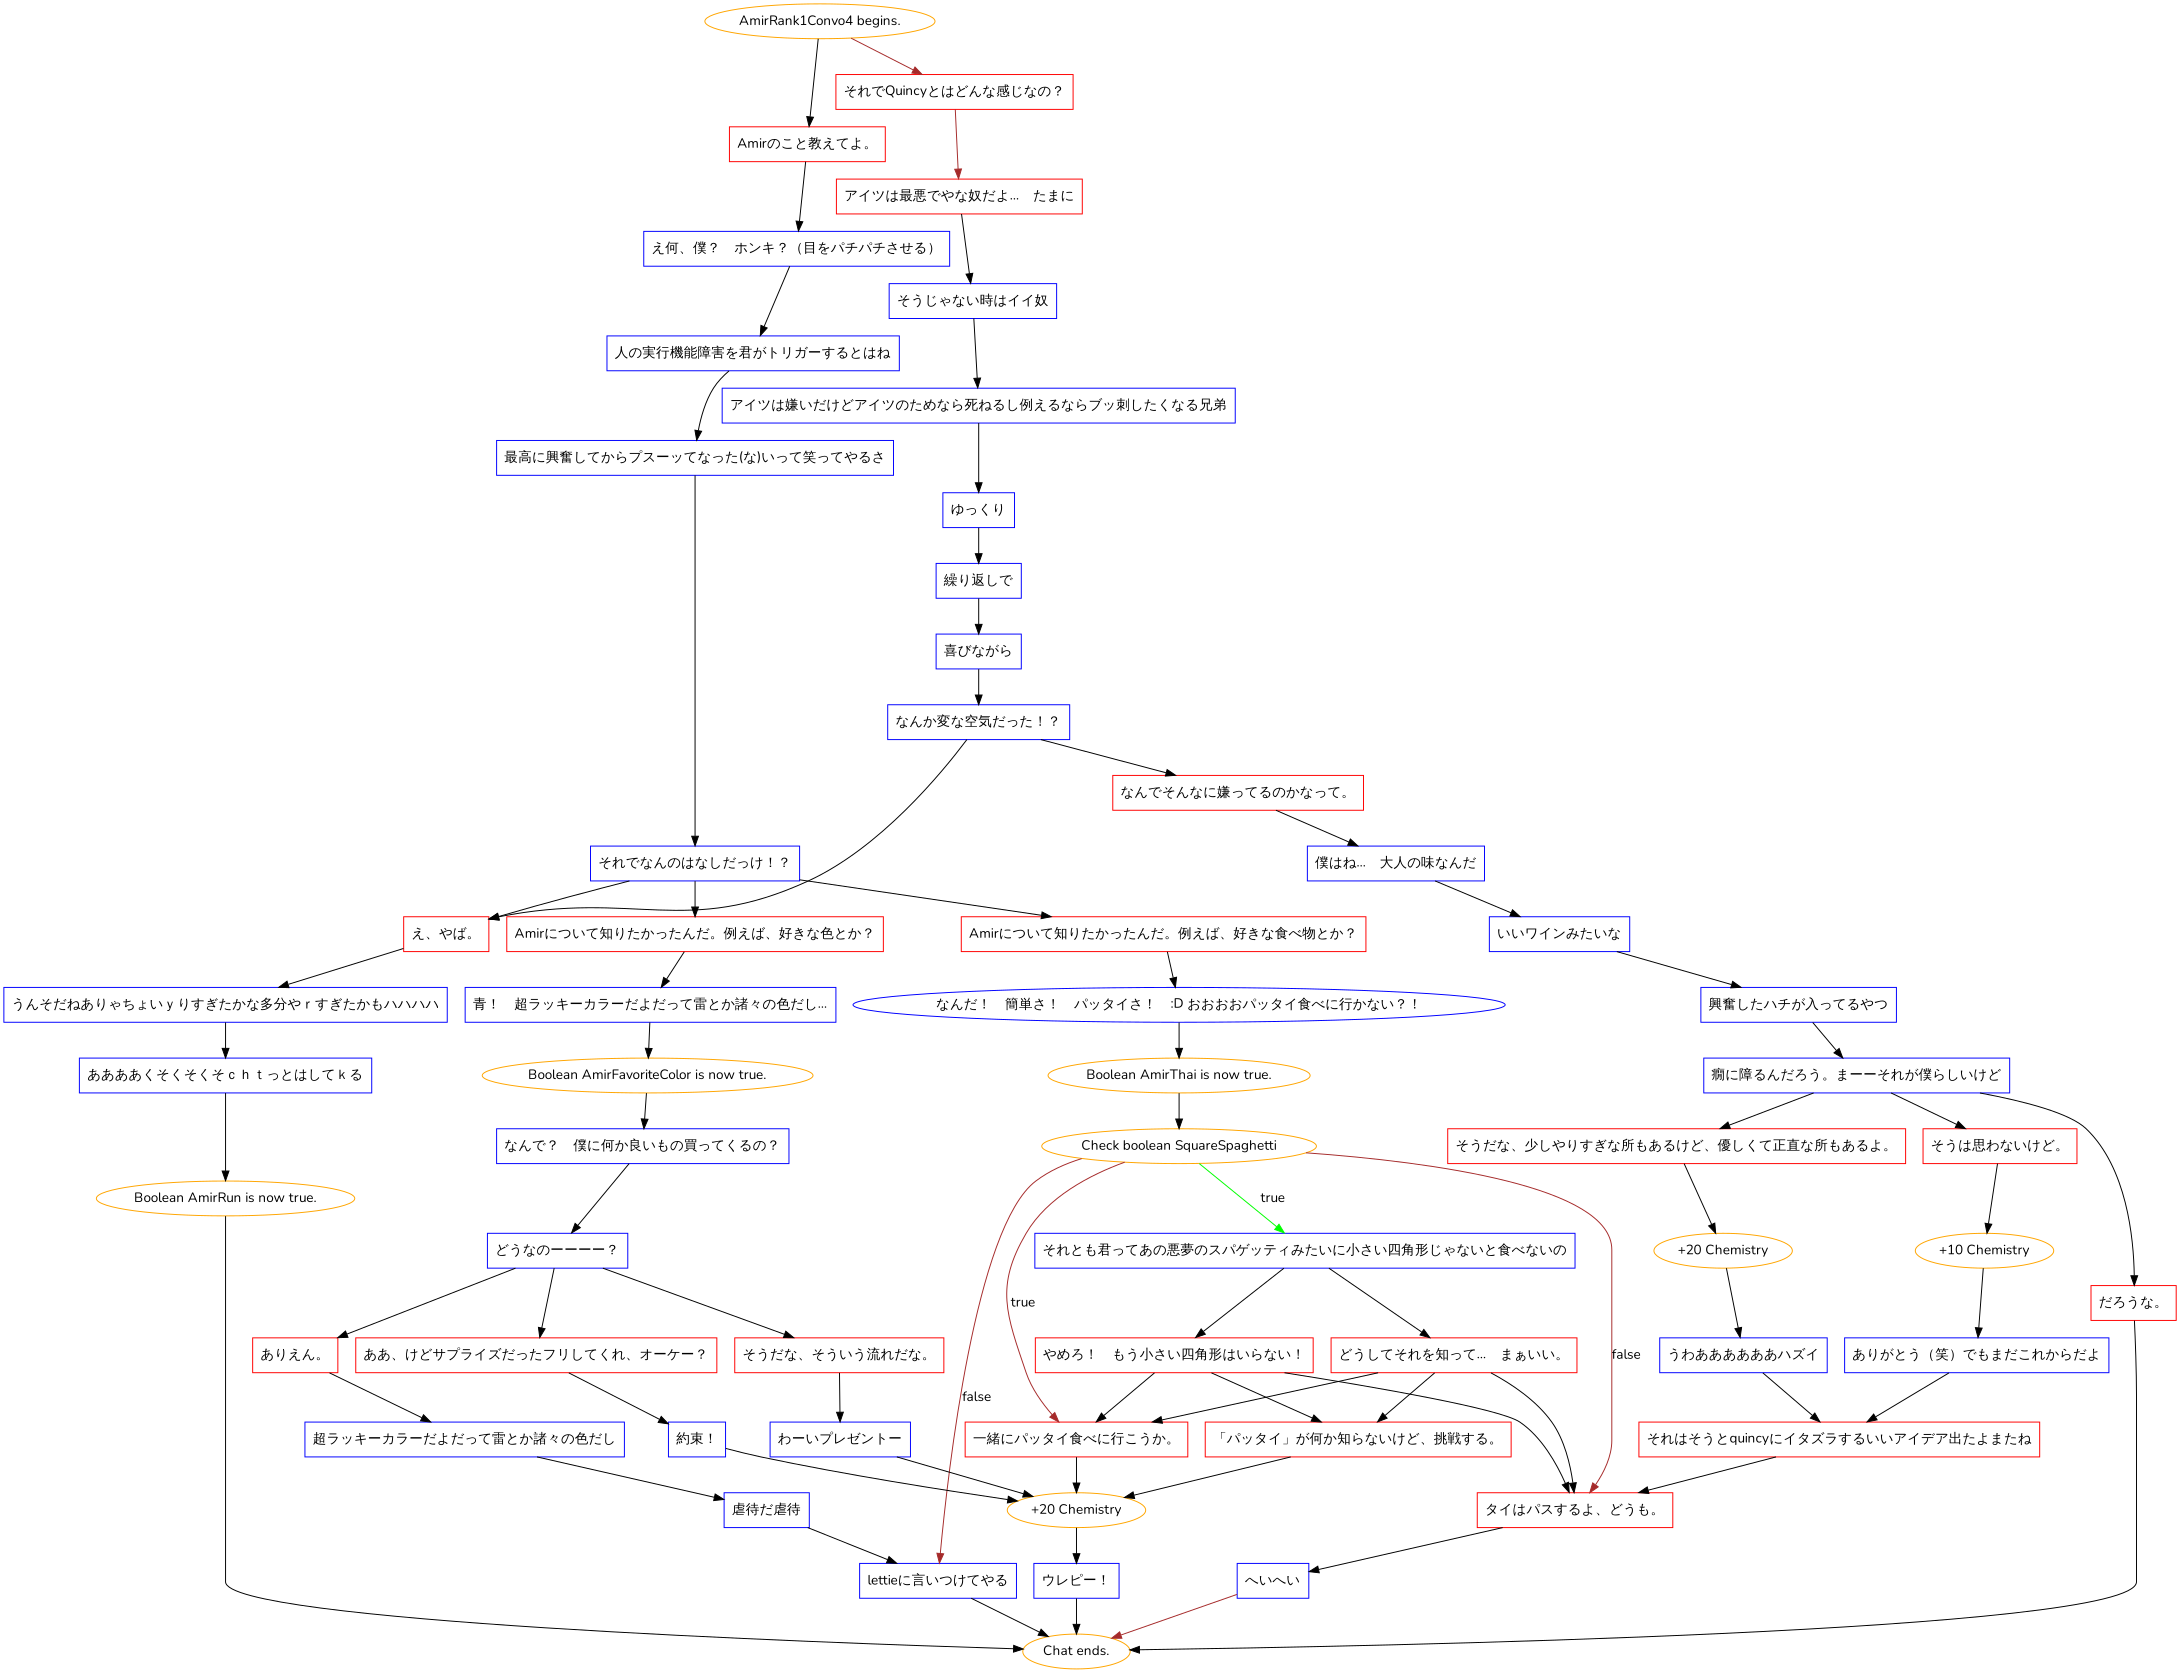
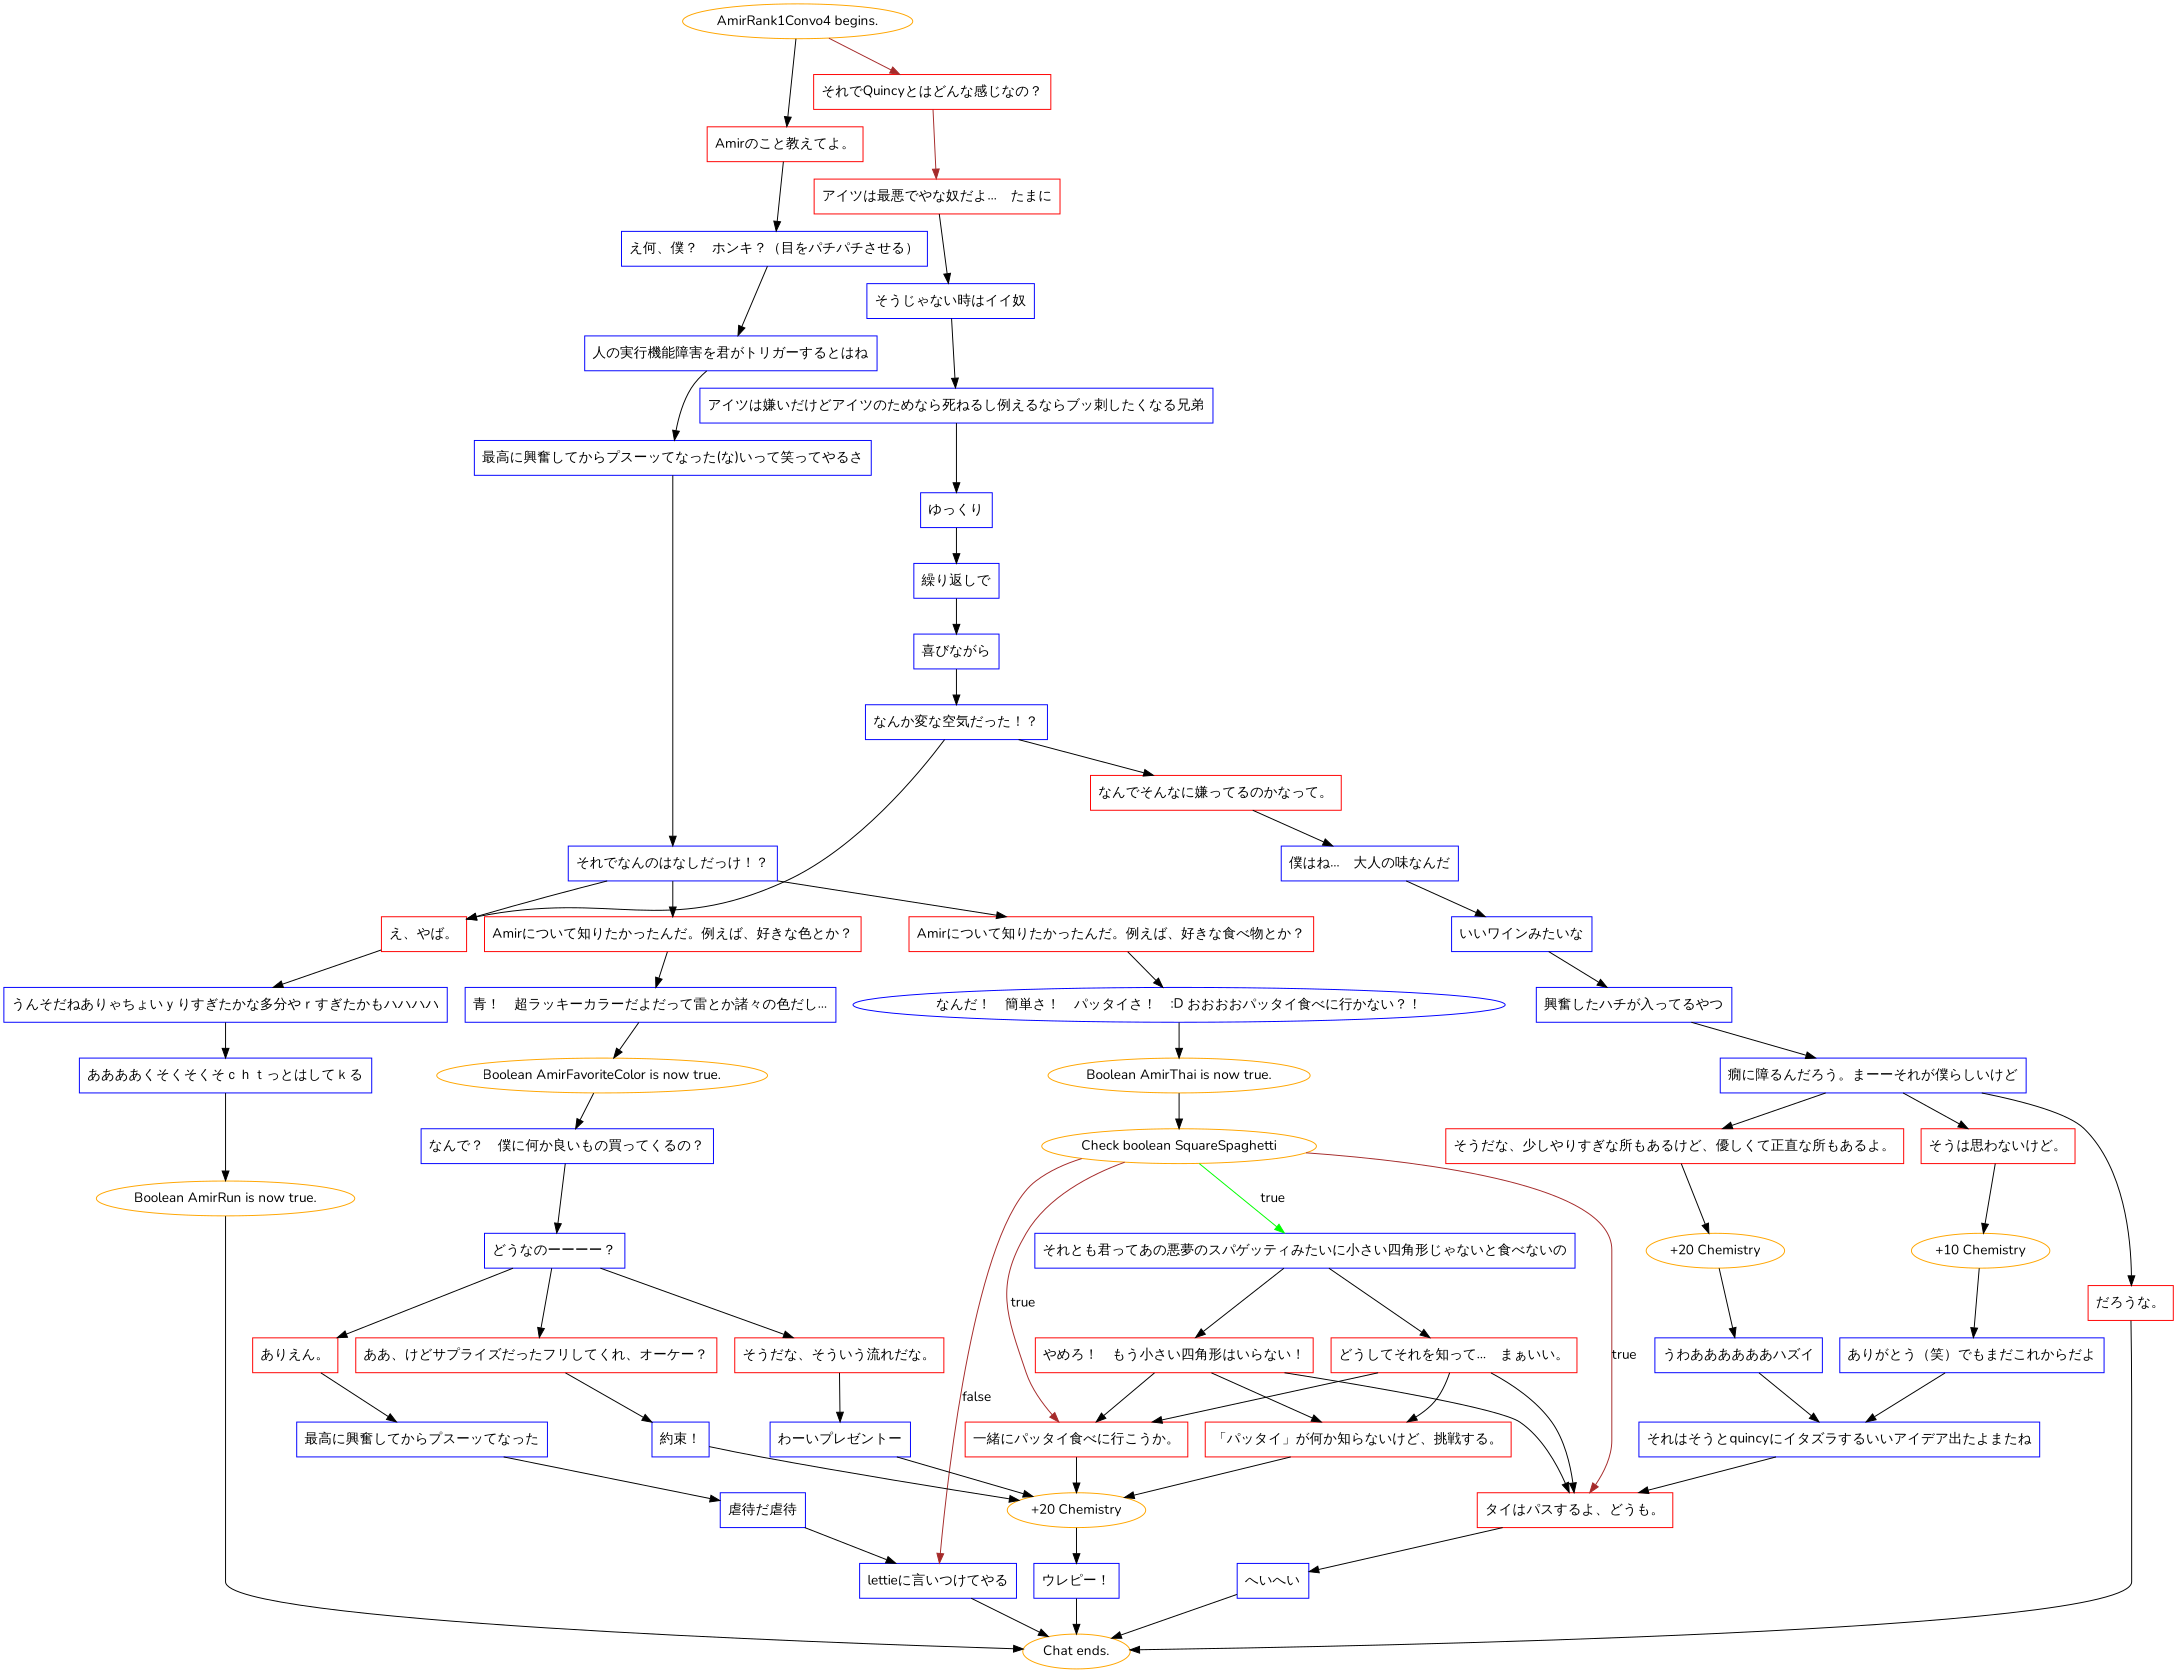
(1627, 1355) -> (1624, 1355)
(465, 1439) -> (422, 1439)
(1839, 1439) -> (1839, 1439)
(1179, 1615) -> (1179, 1615)
